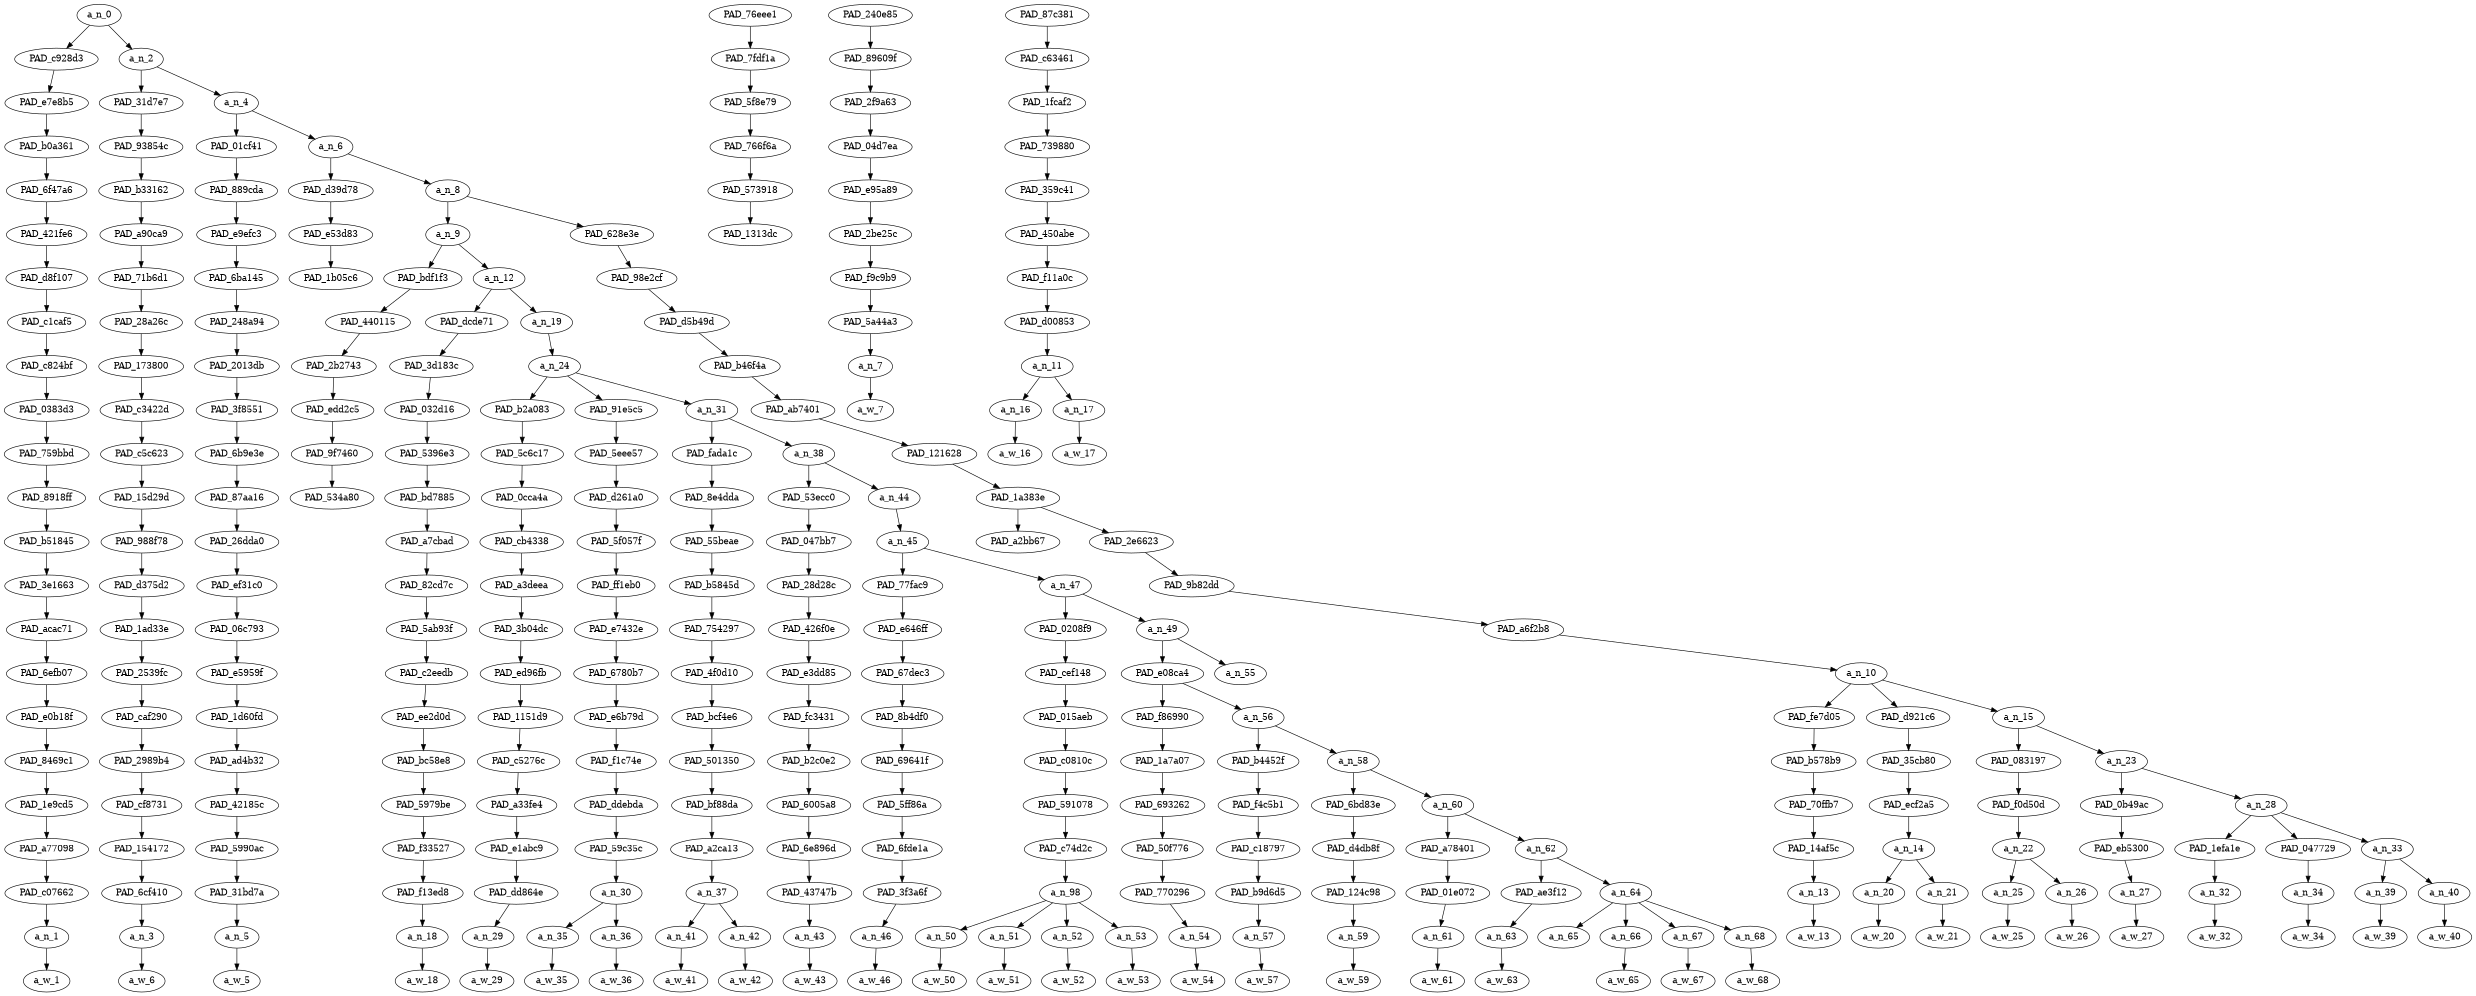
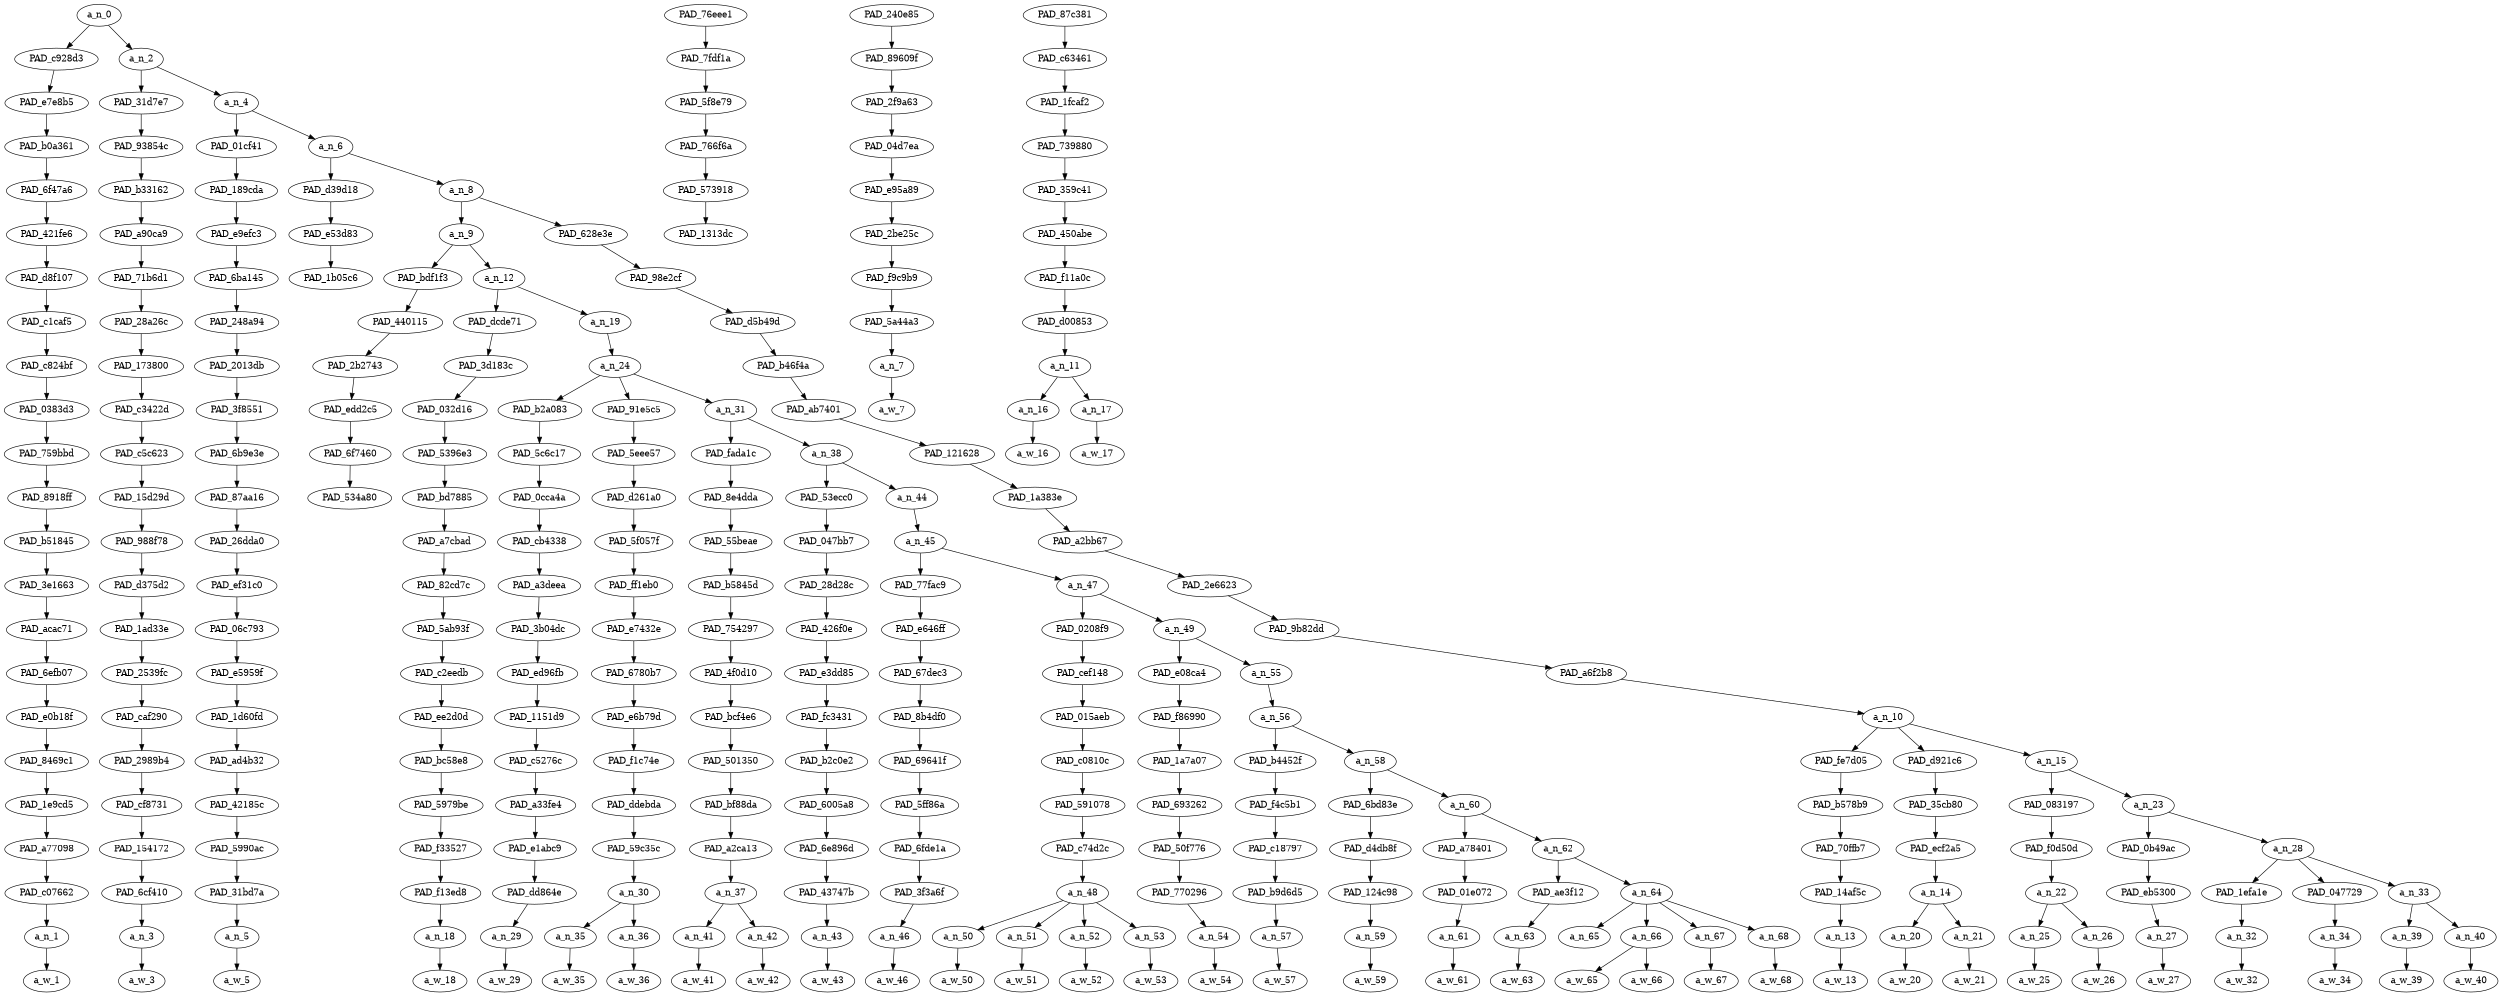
(236, 191) -> (236, 191)
(331, 191) -> (331, 191)
(332, 454) -> (350, 454)
(1072, 519) -> (1142, 563)
(1209, 695) -> (1270, 693)
(1065, 893) -> (1083, 893)
(142, 981) -> (142, 981)
none -> (1647, 981)
